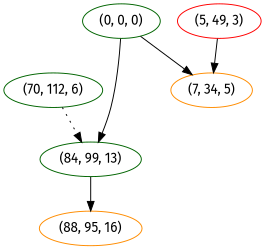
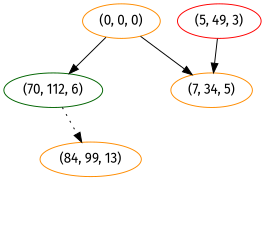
(121, 21) -> (121, 21)
(115, 87) -> (91, 52)
(91, 159) -> (91, 159)
(91, 228) -> none
